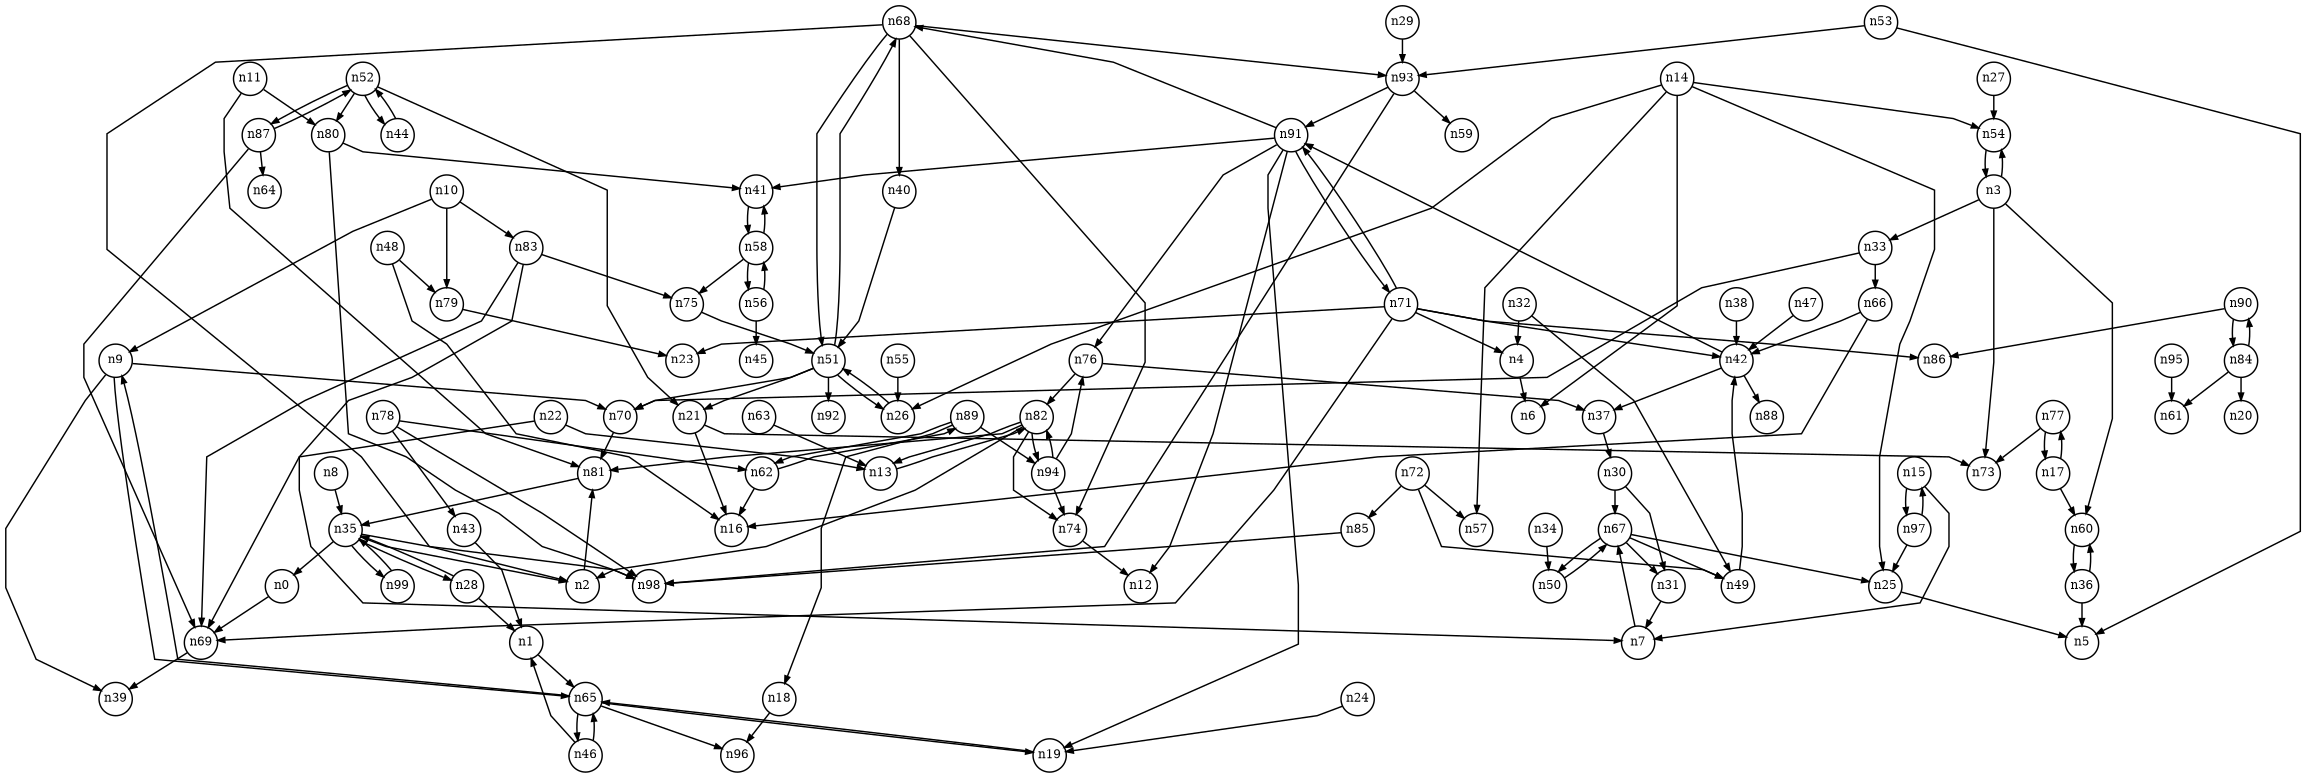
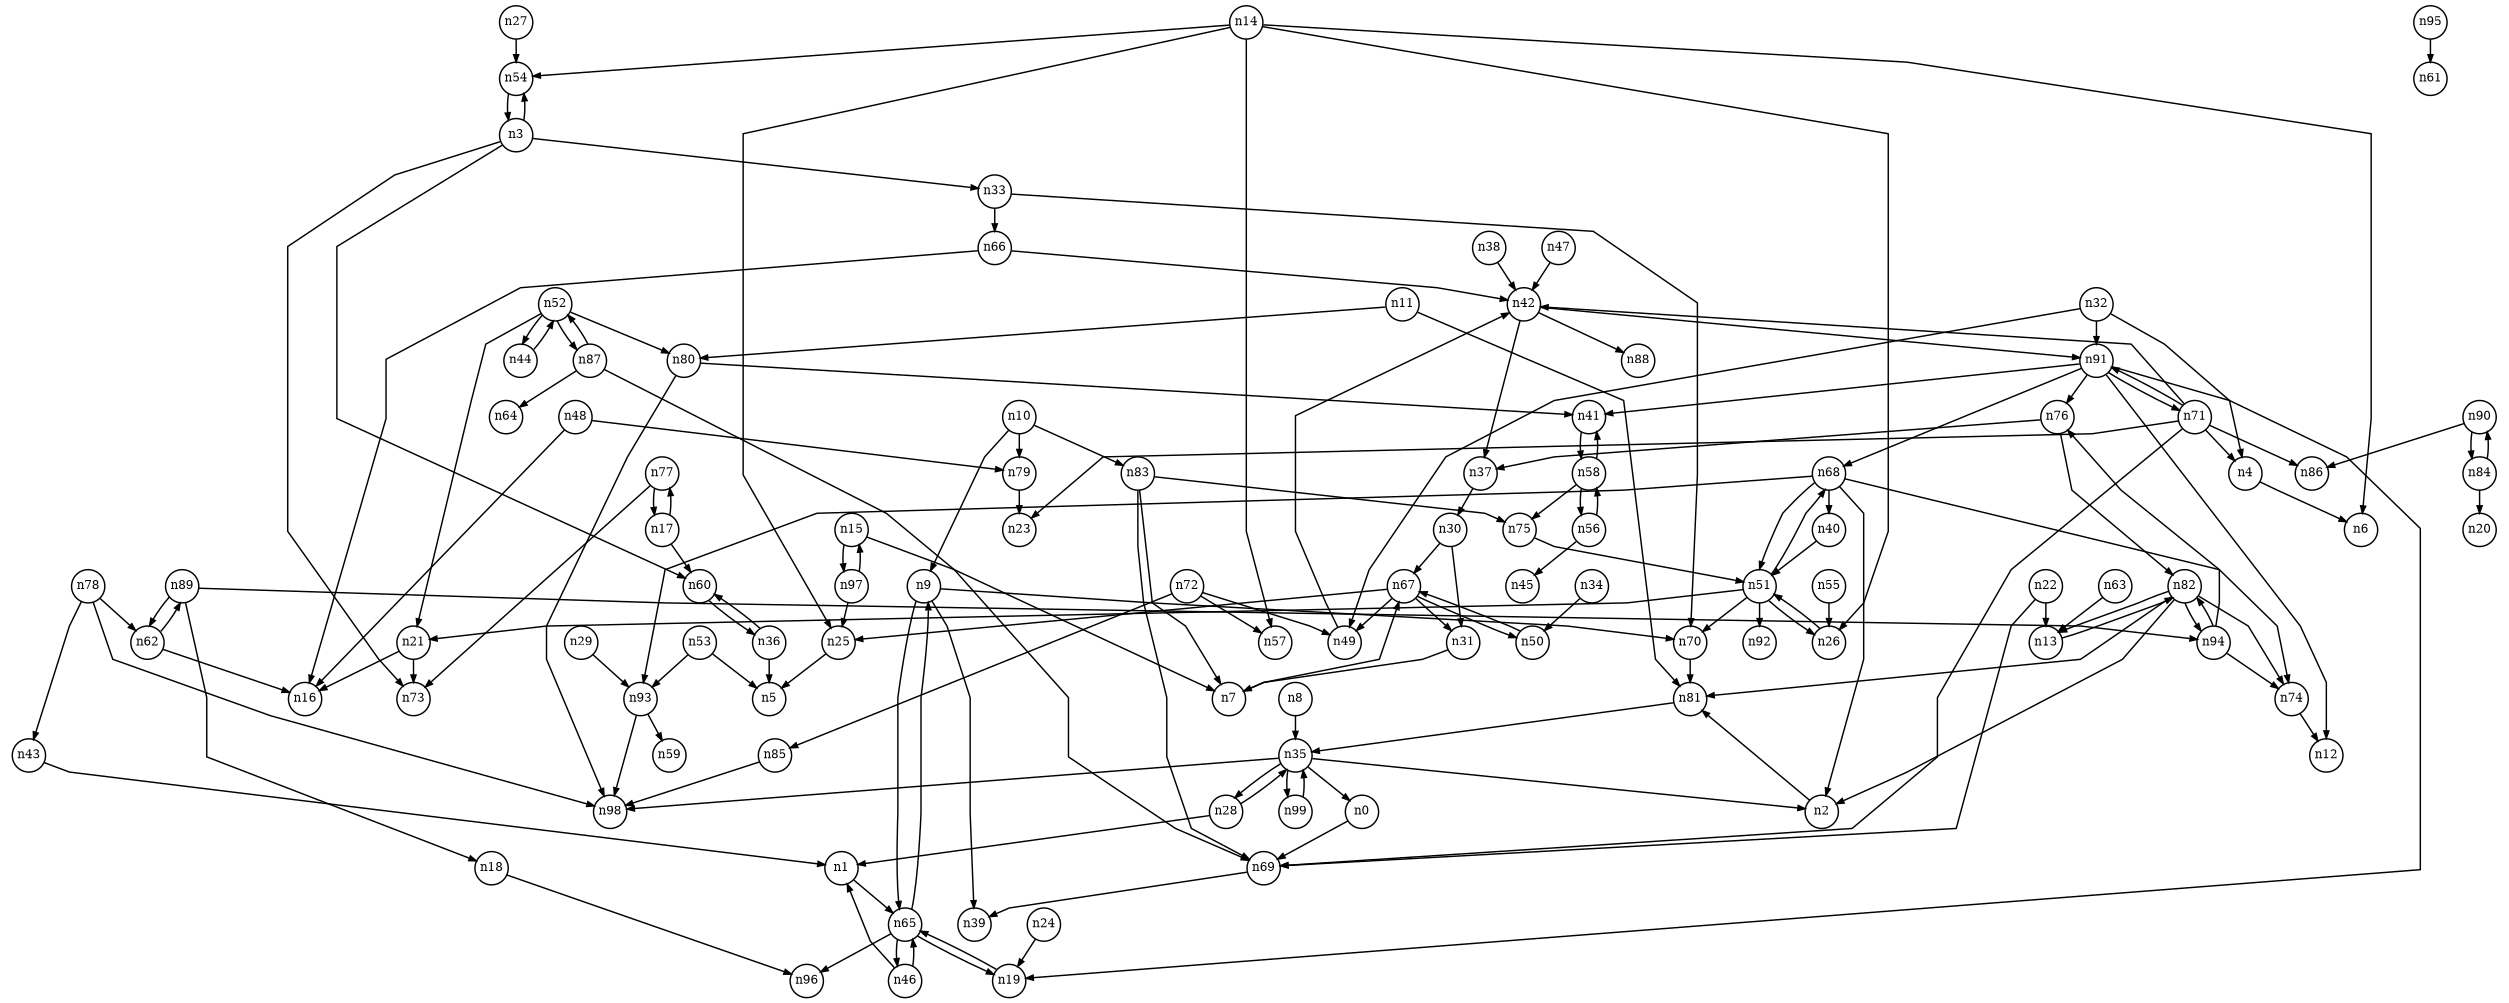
(1350, 105) -> (2096, 329)
(2209, 387) -> none
